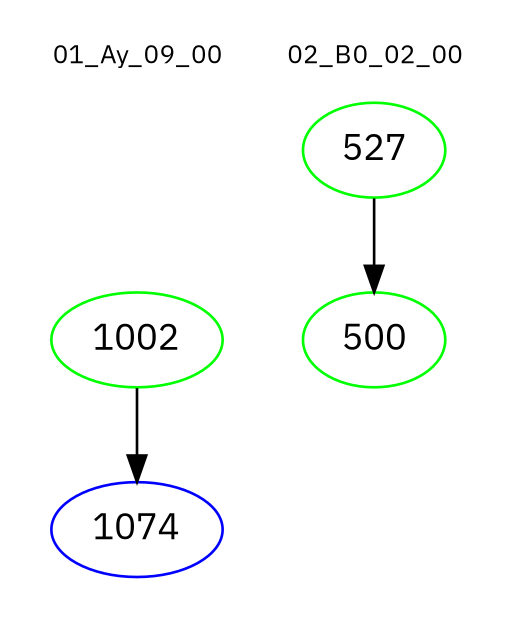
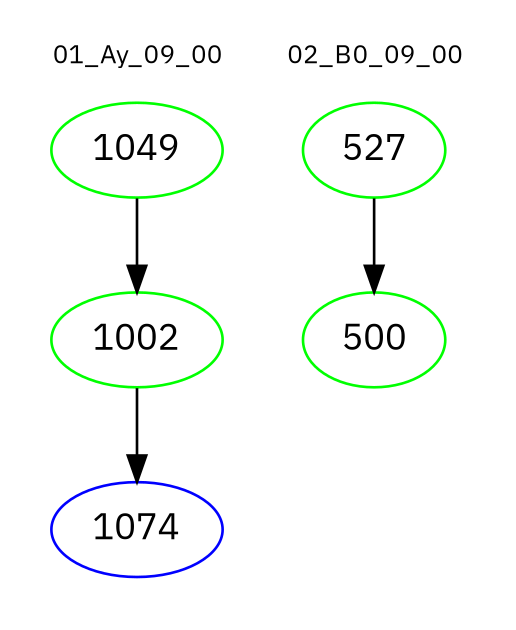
(375, 57) -> (375, 57)
none -> (137, 150)
